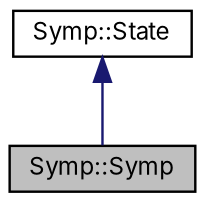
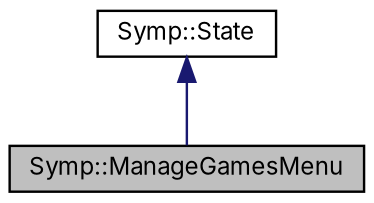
(102, 169) -> (187, 169)
